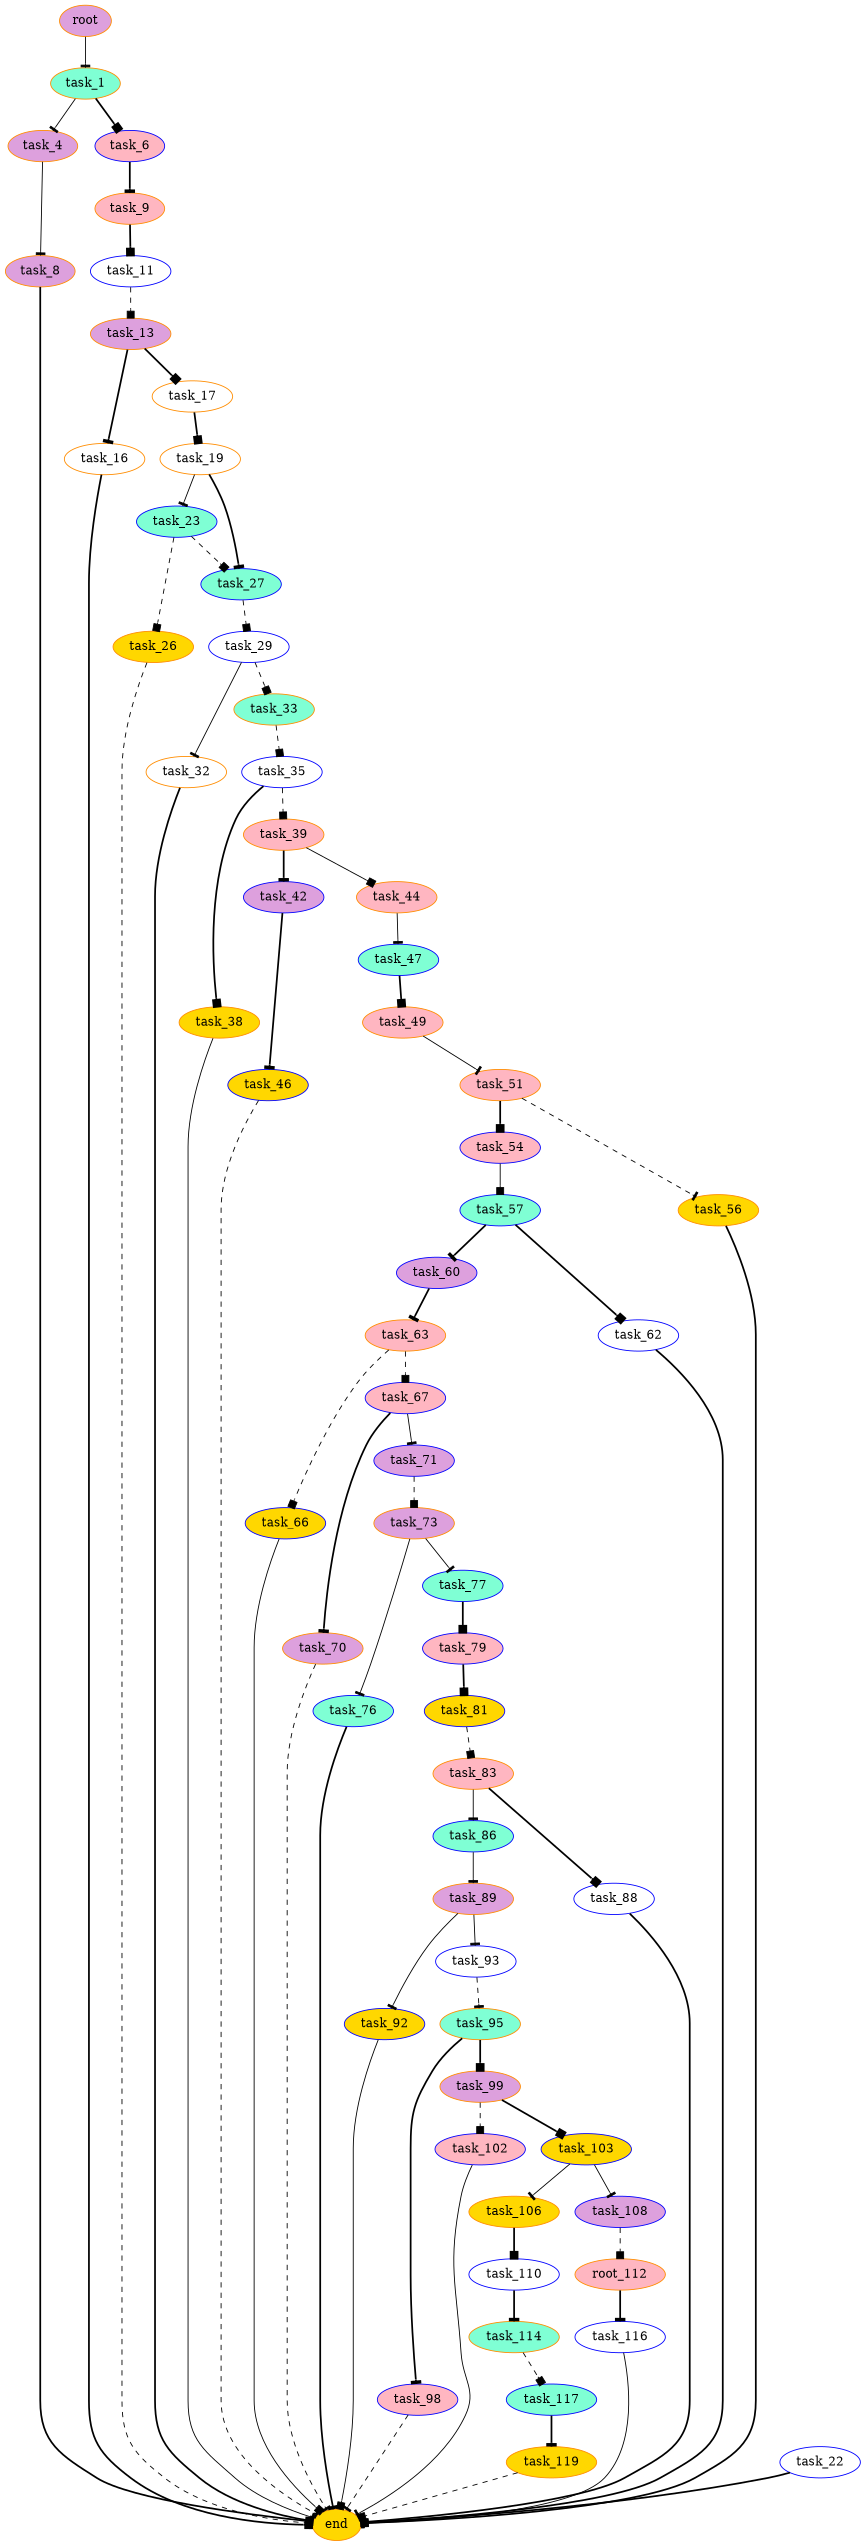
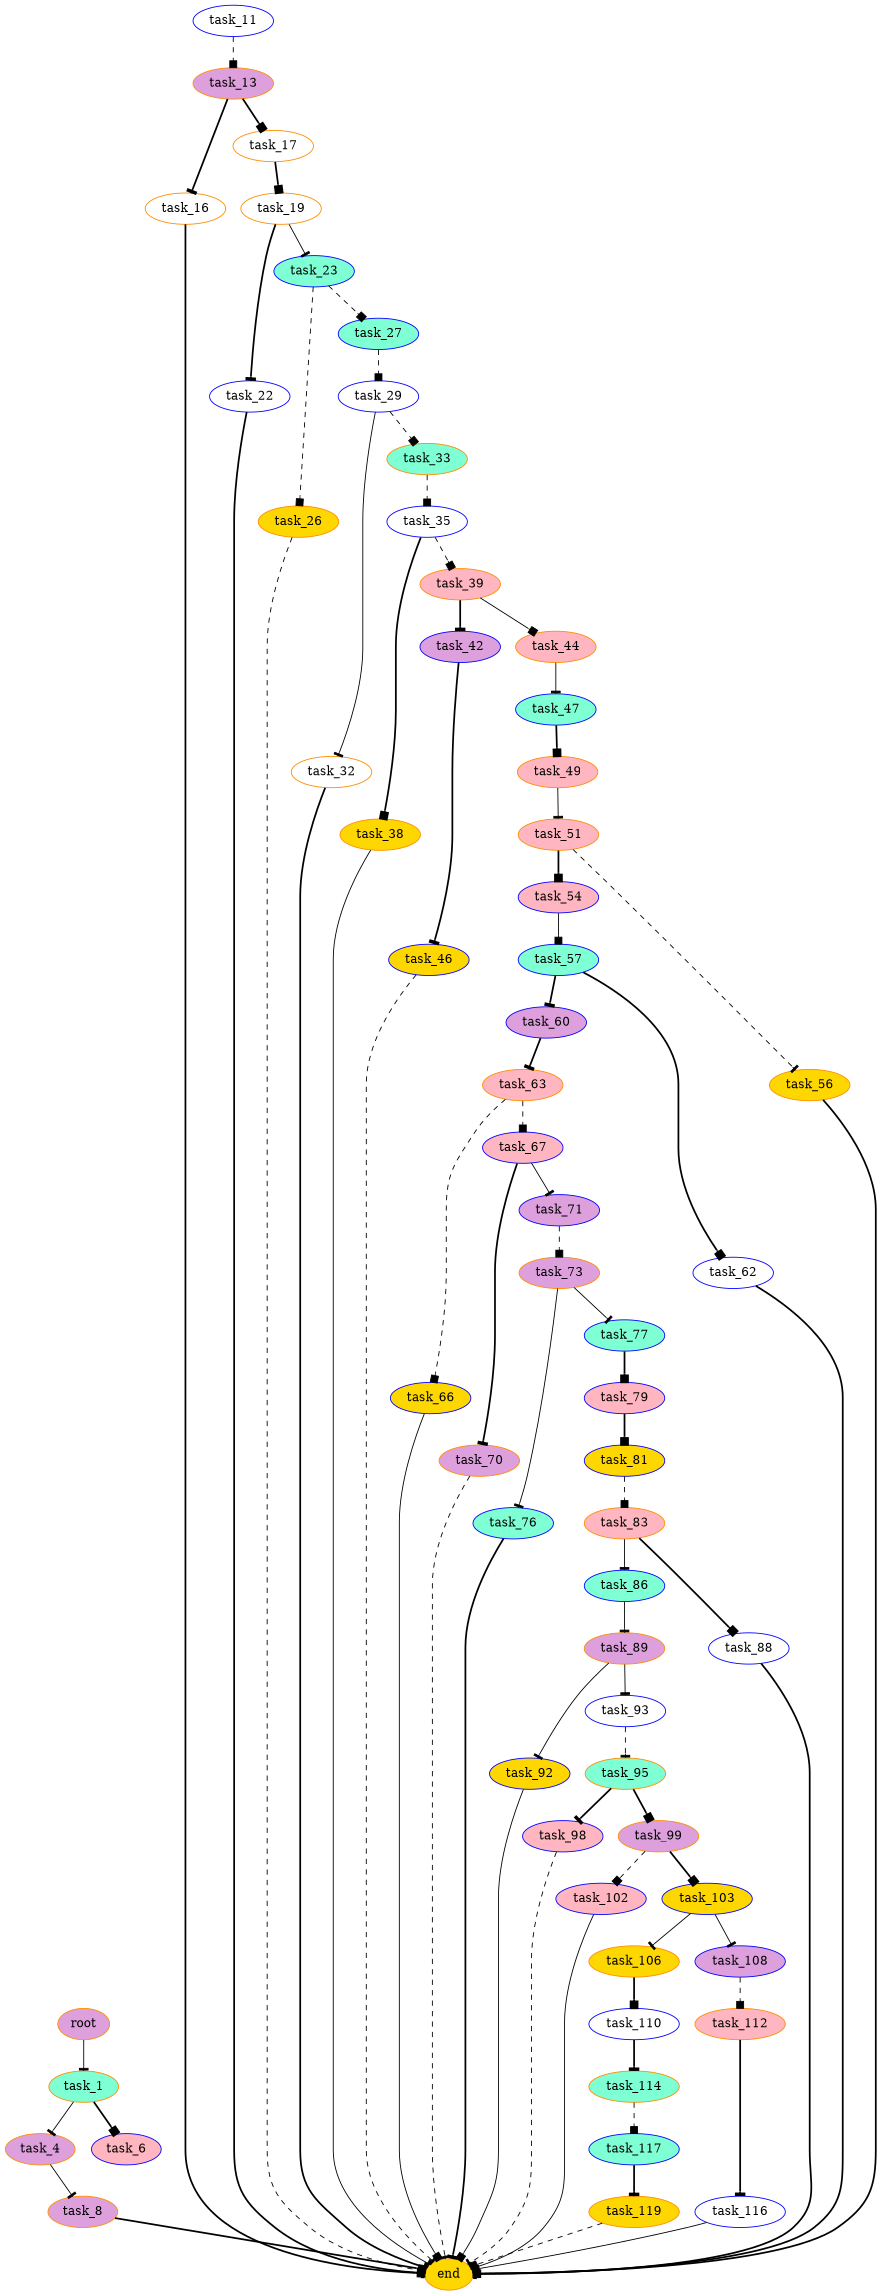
(130, 209) -> none
(228, 518) -> (259, 300)
(620, 2274) -> (740, 2024)
